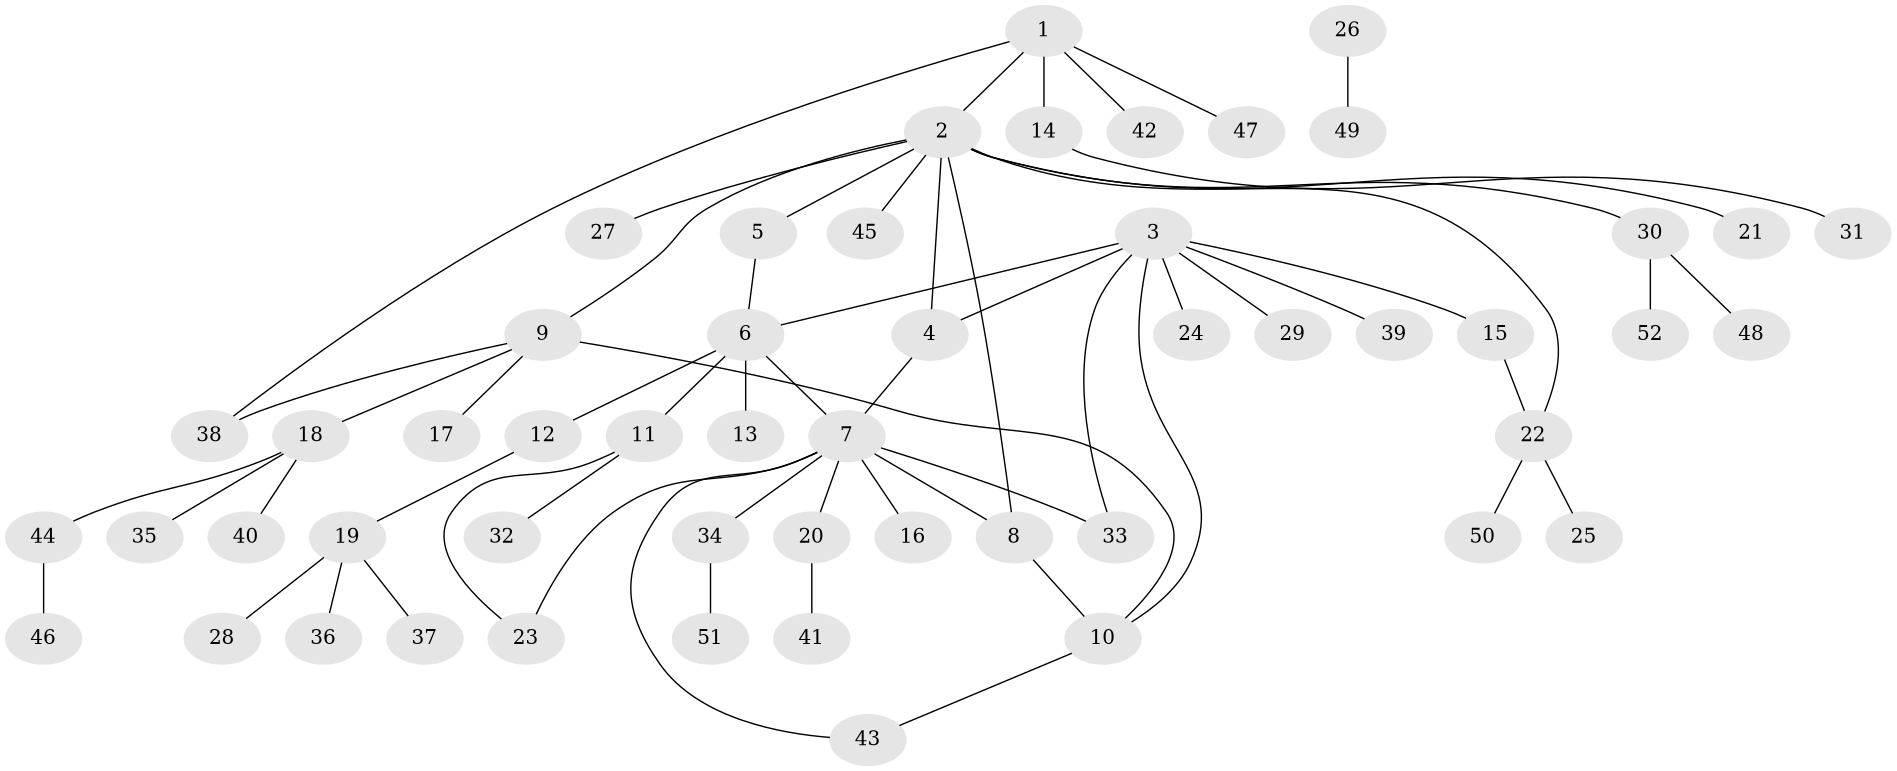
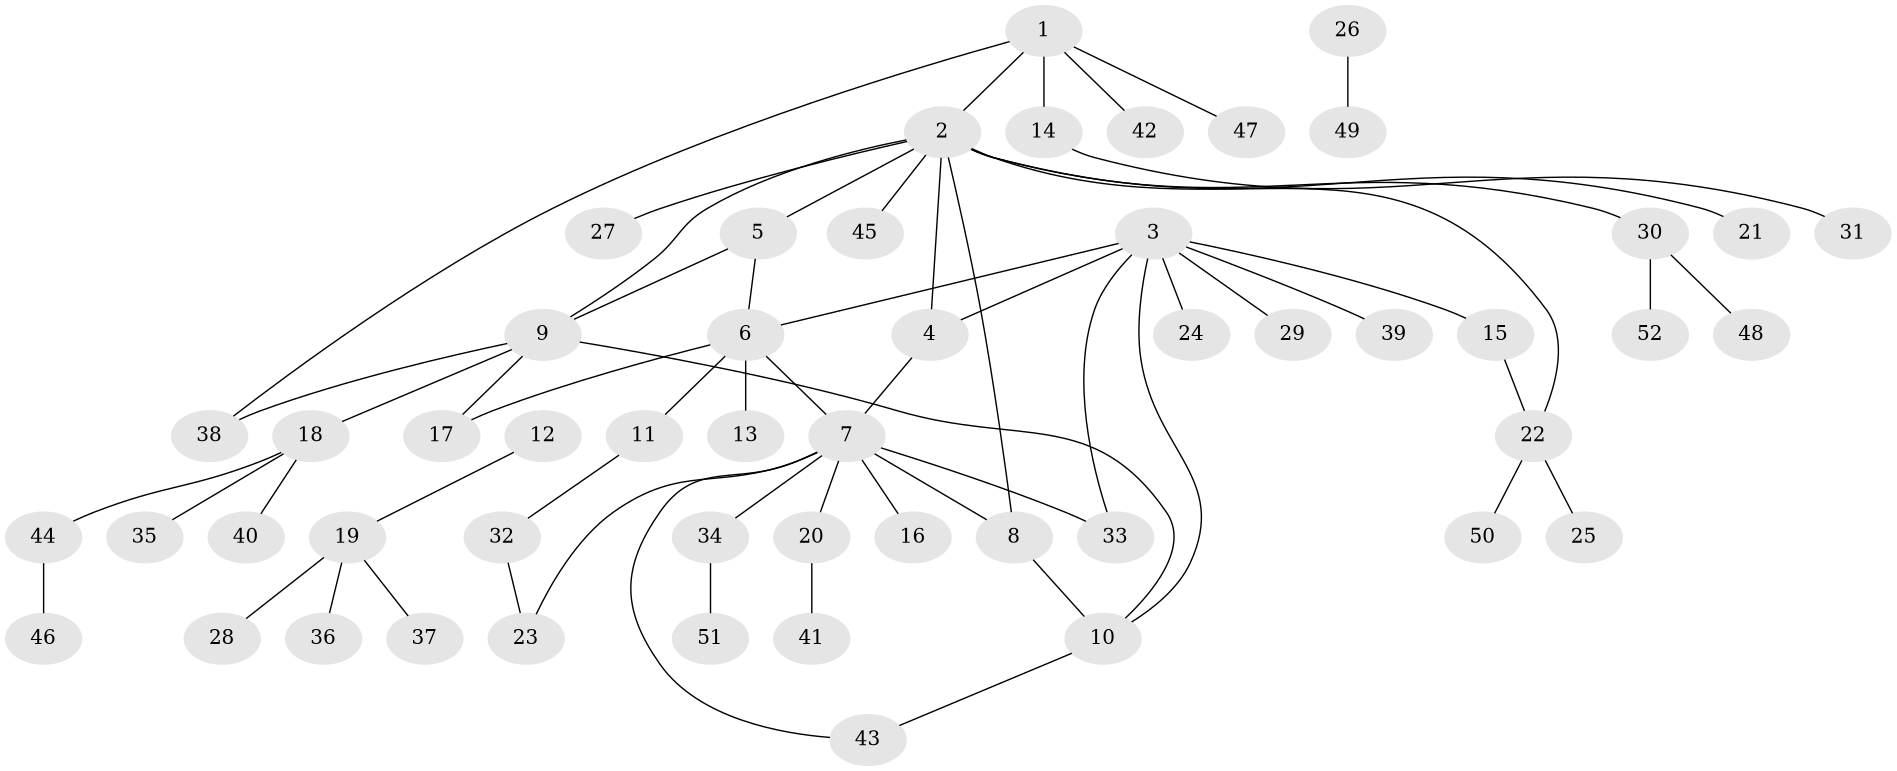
none -> (651, 284)
(644, 385) -> (590, 378)
(468, 494) -> (514, 588)
